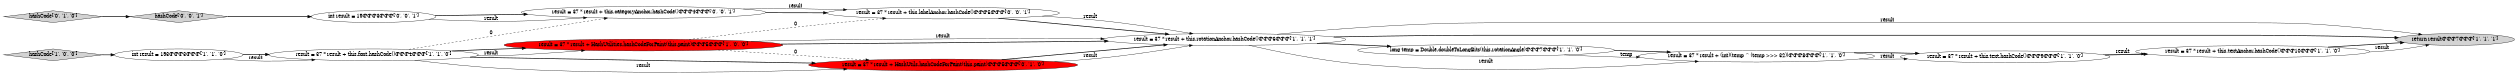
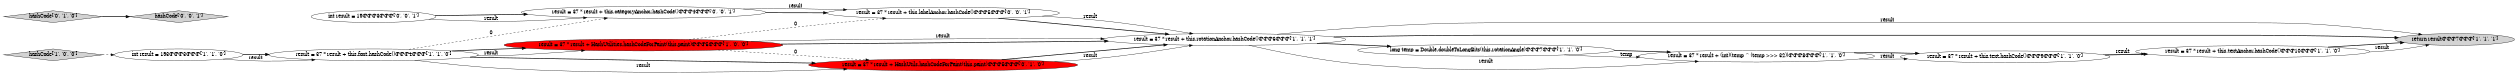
(268, 17) -> none
(107, 55) -> (107, 55)
